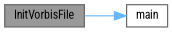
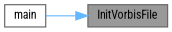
(99, 16) -> (61, 16)
